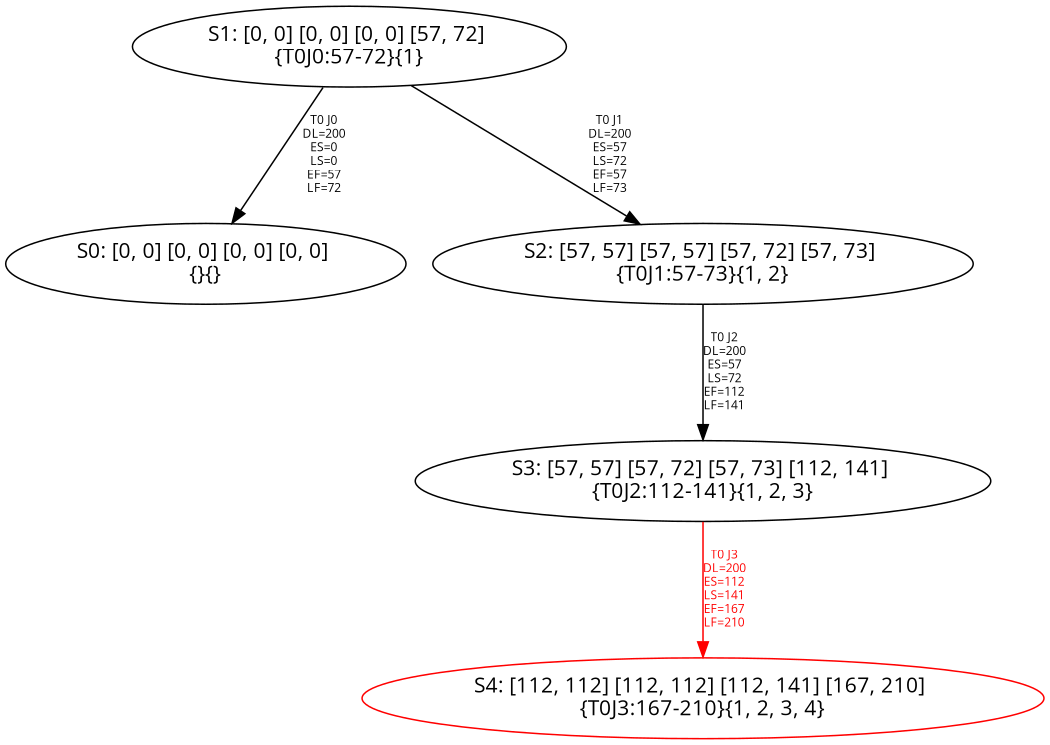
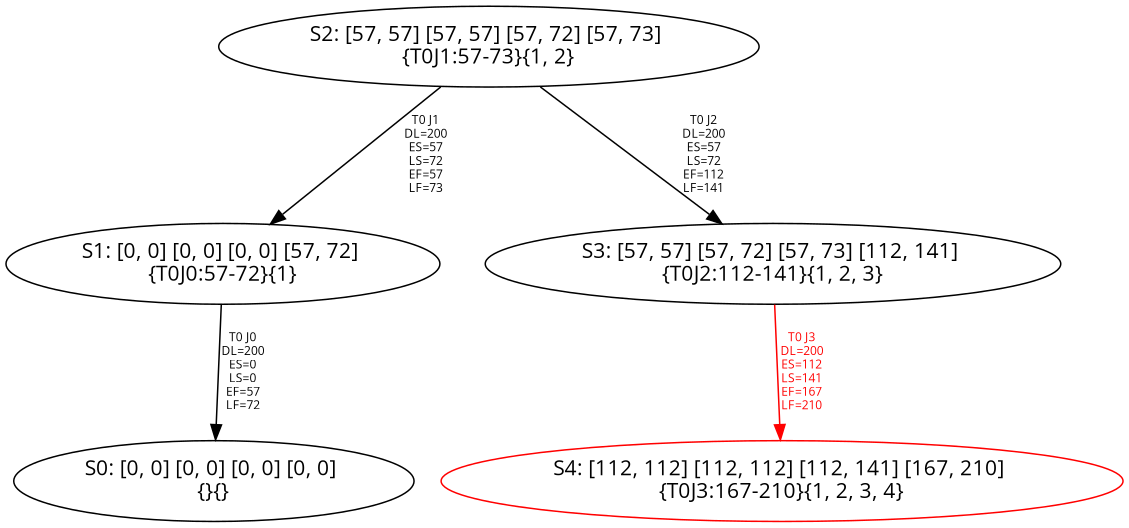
(519, 151) -> (362, 151)
